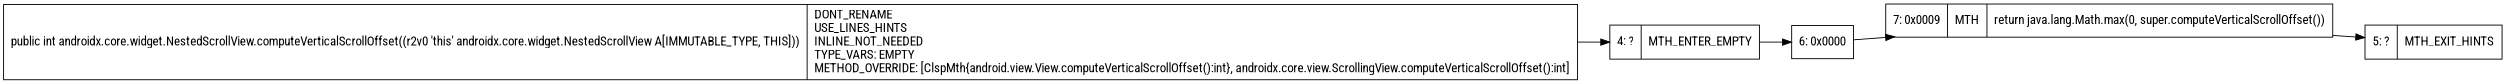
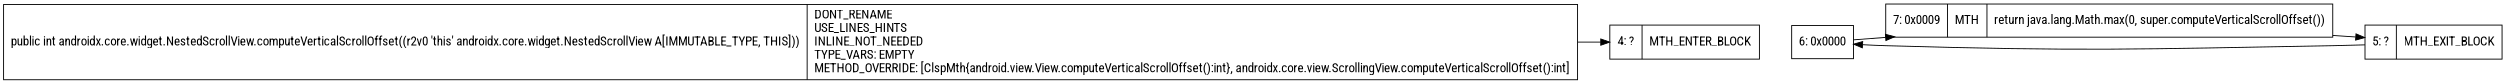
(1700, 42) -> (1700, 42)
(1771, 42) -> (2114, 49)
(2449, 42) -> (2449, 42)
